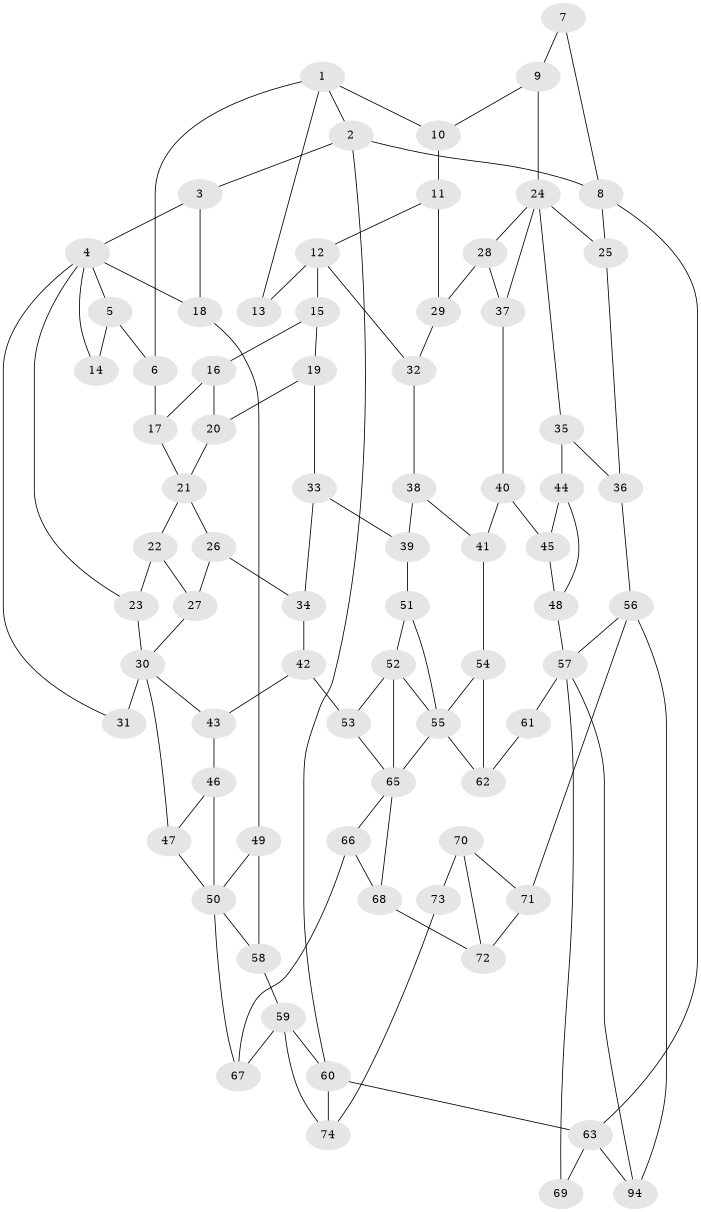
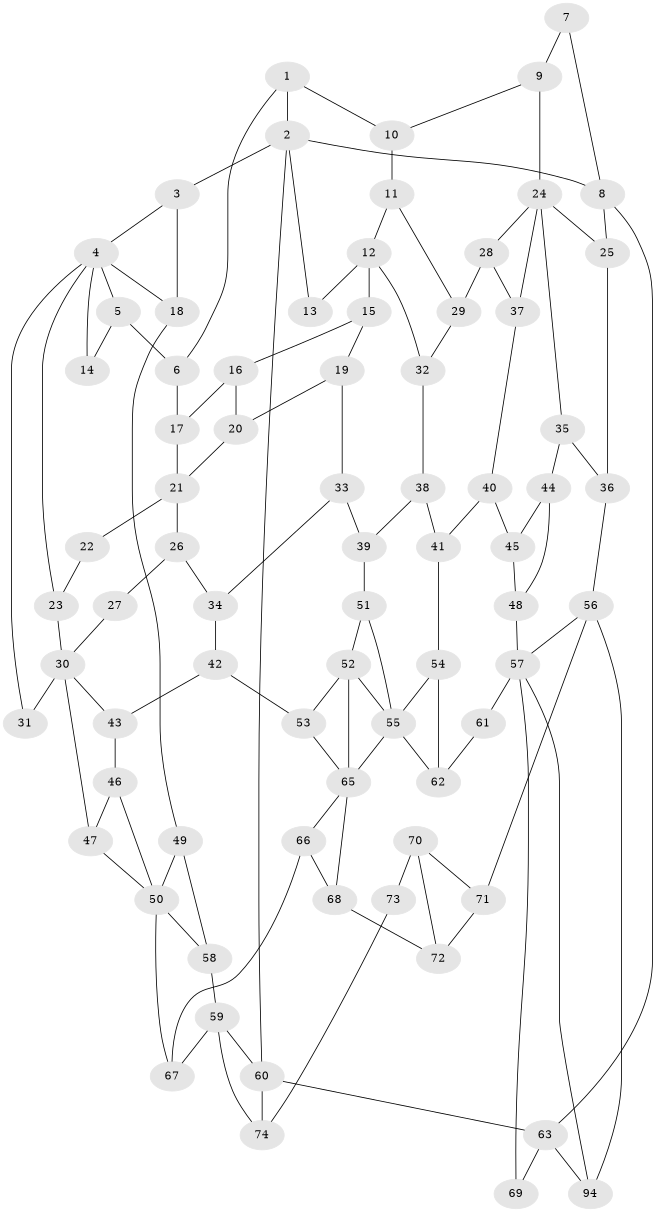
(291, 194) -> (299, 224)
(175, 577) -> none
